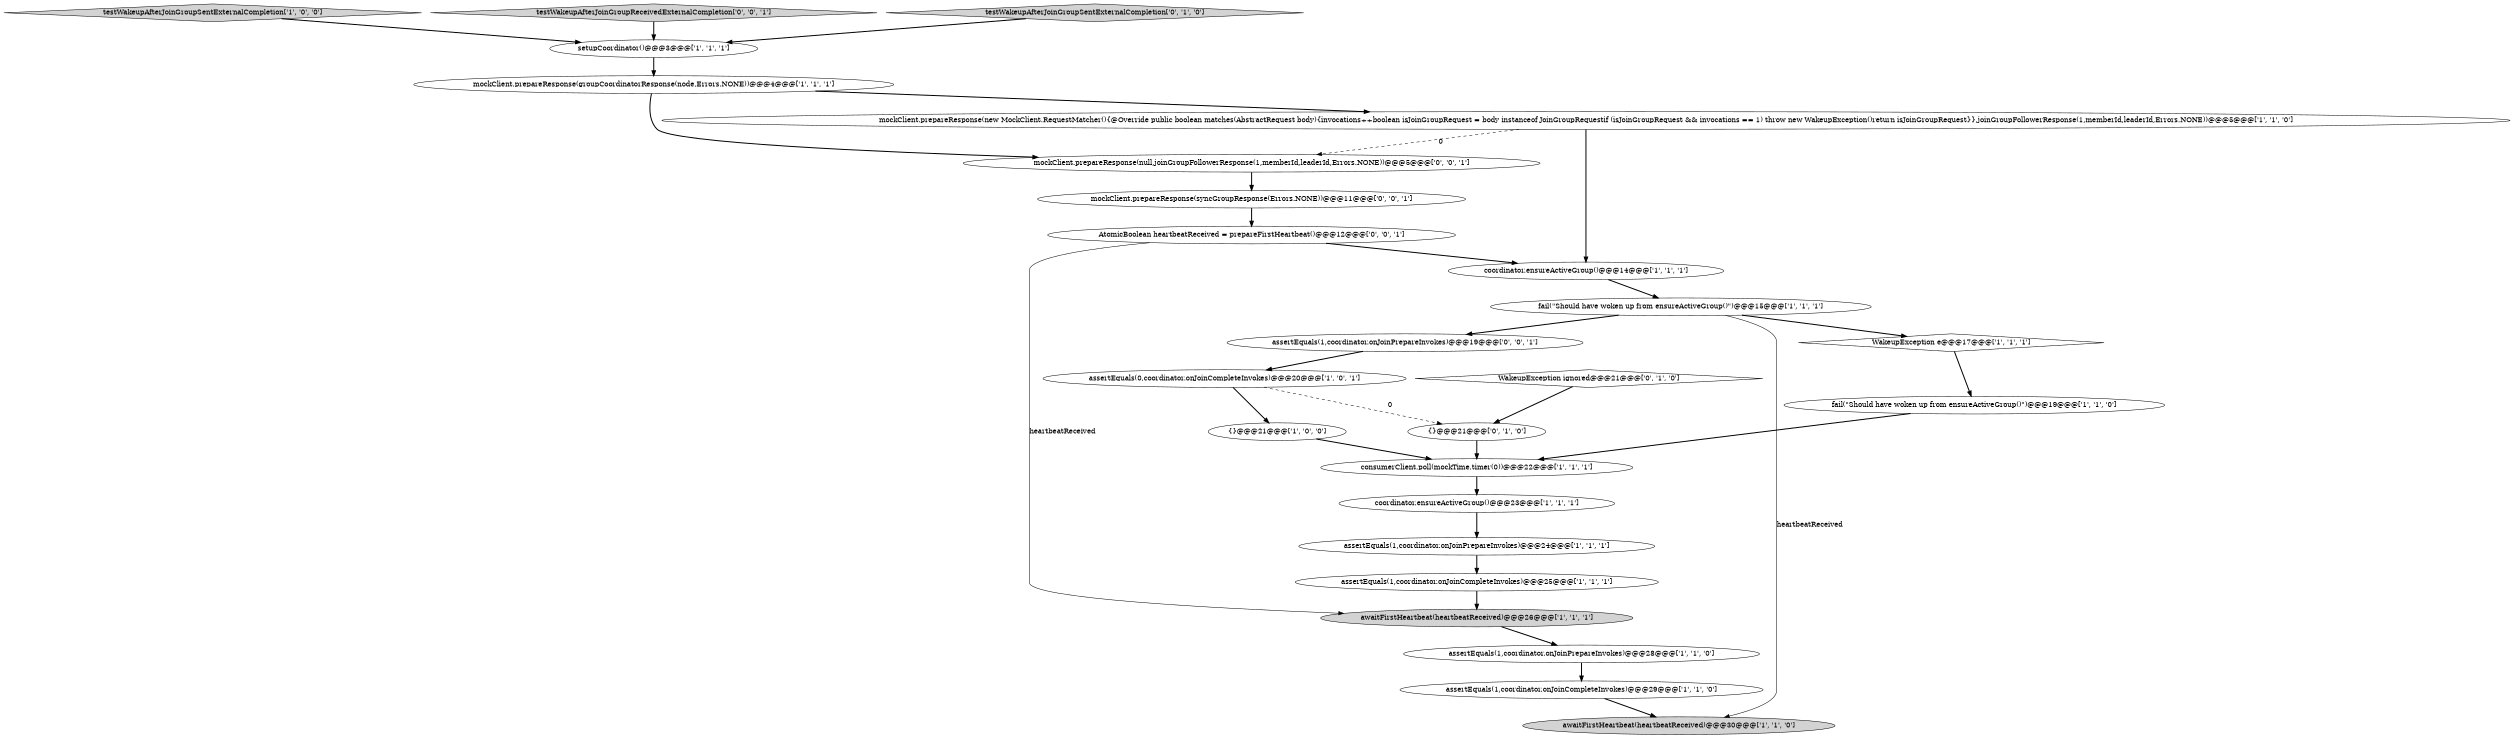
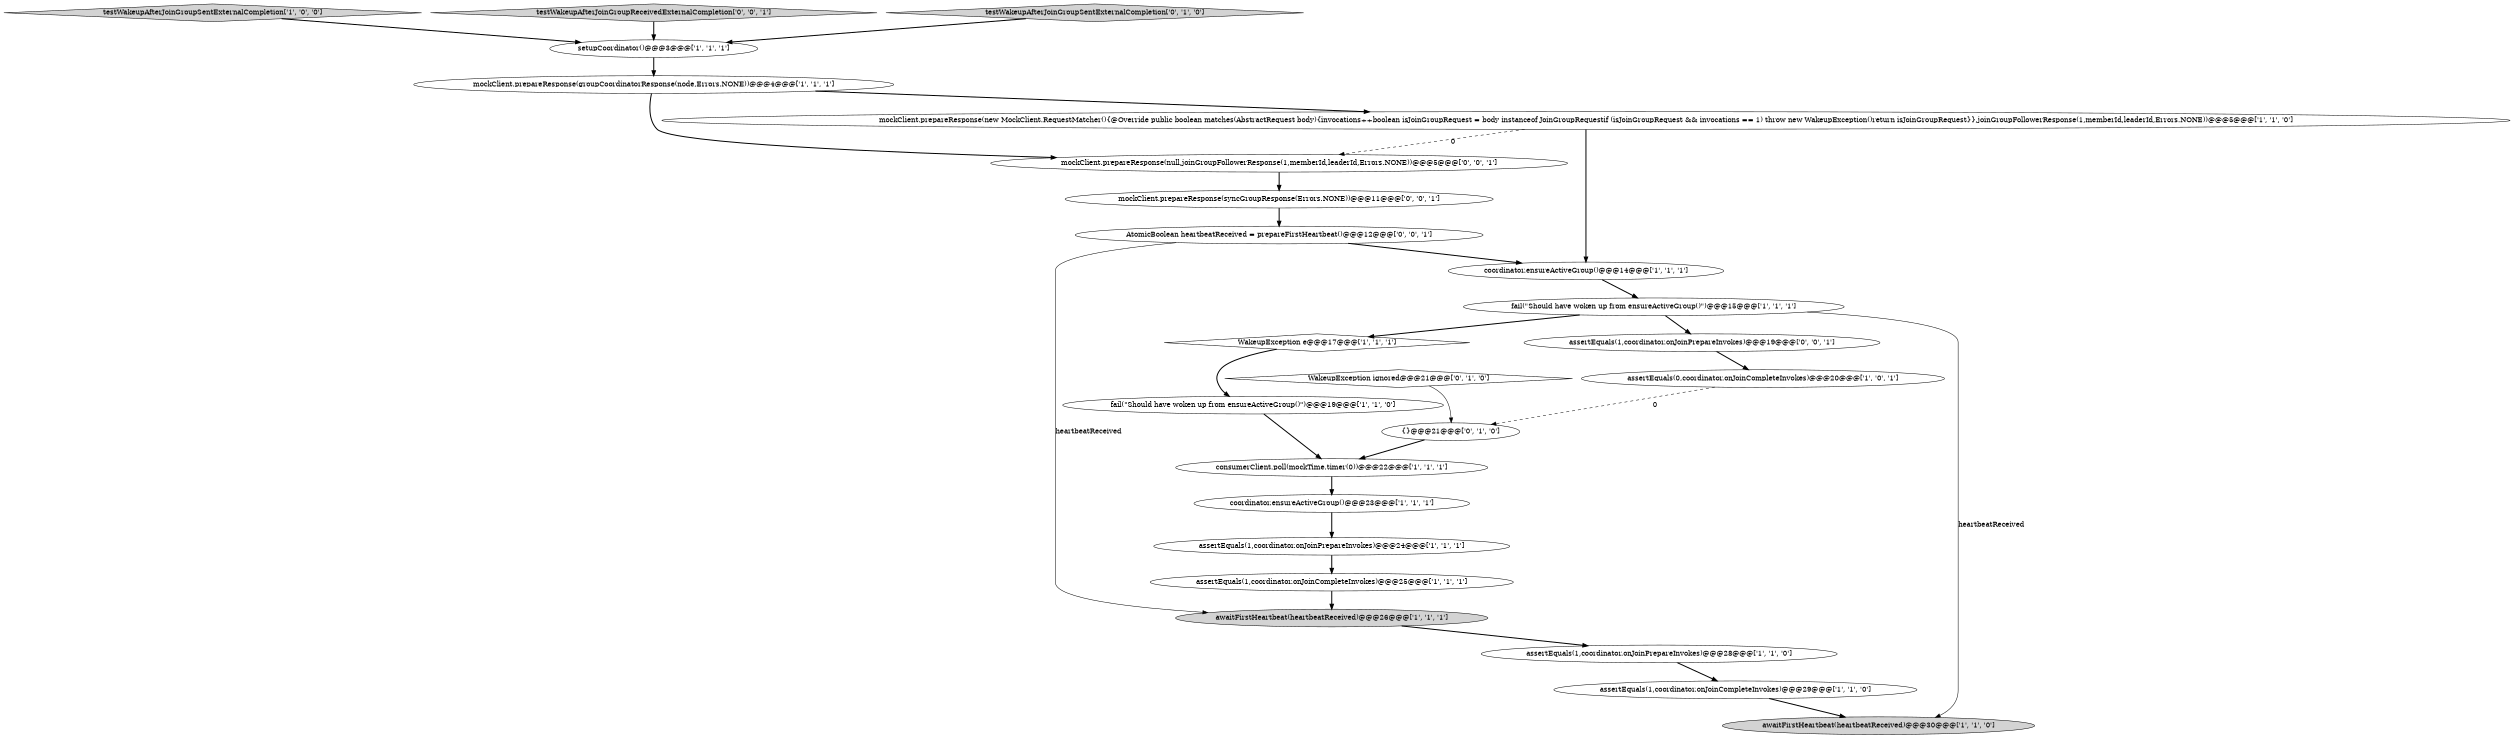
(1536, 404) -> (1445, 398)
(1277, 432) -> none
